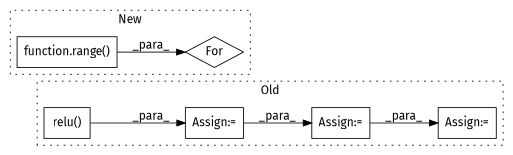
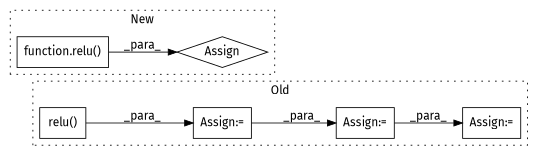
(67, 52) -> (63, 52)
(214, 52) -> (222, 52)
